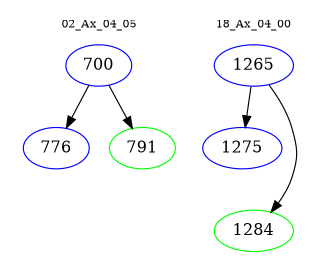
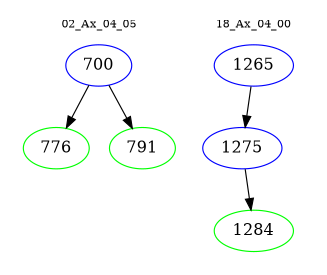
(296, 143) -> (247, 184)
(56, 148) -> (56, 148)
